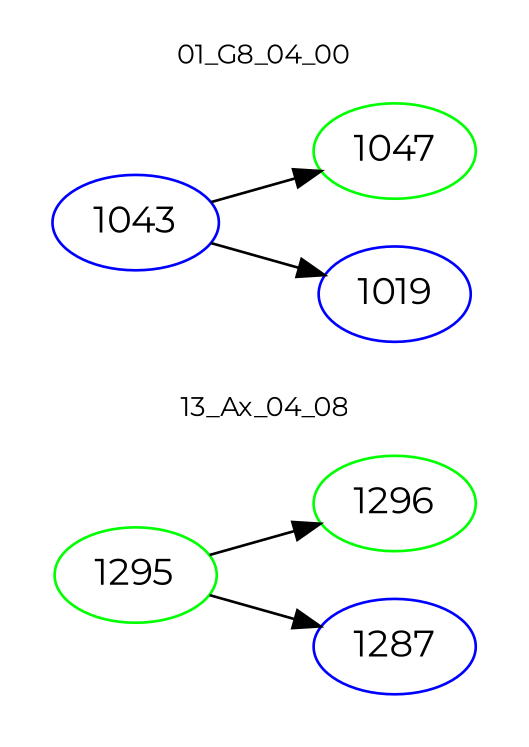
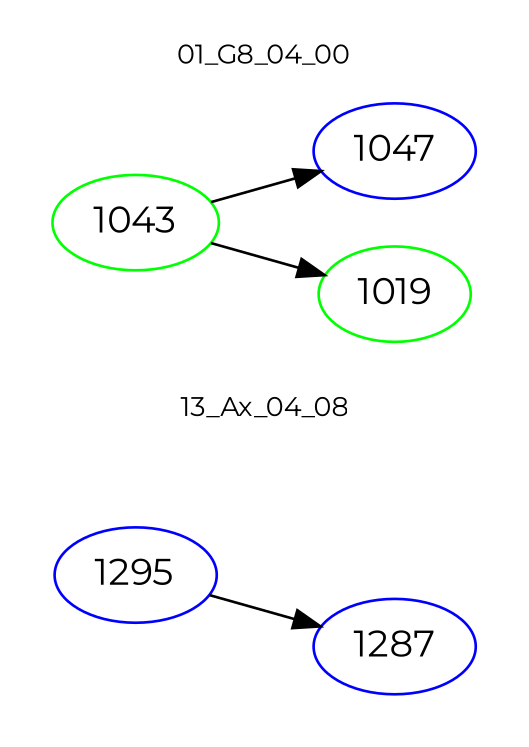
(395, 151) -> (395, 151)
(136, 223) -> (136, 223)
(395, 294) -> (395, 294)
(395, 504) -> none
(136, 575) -> (136, 575)
